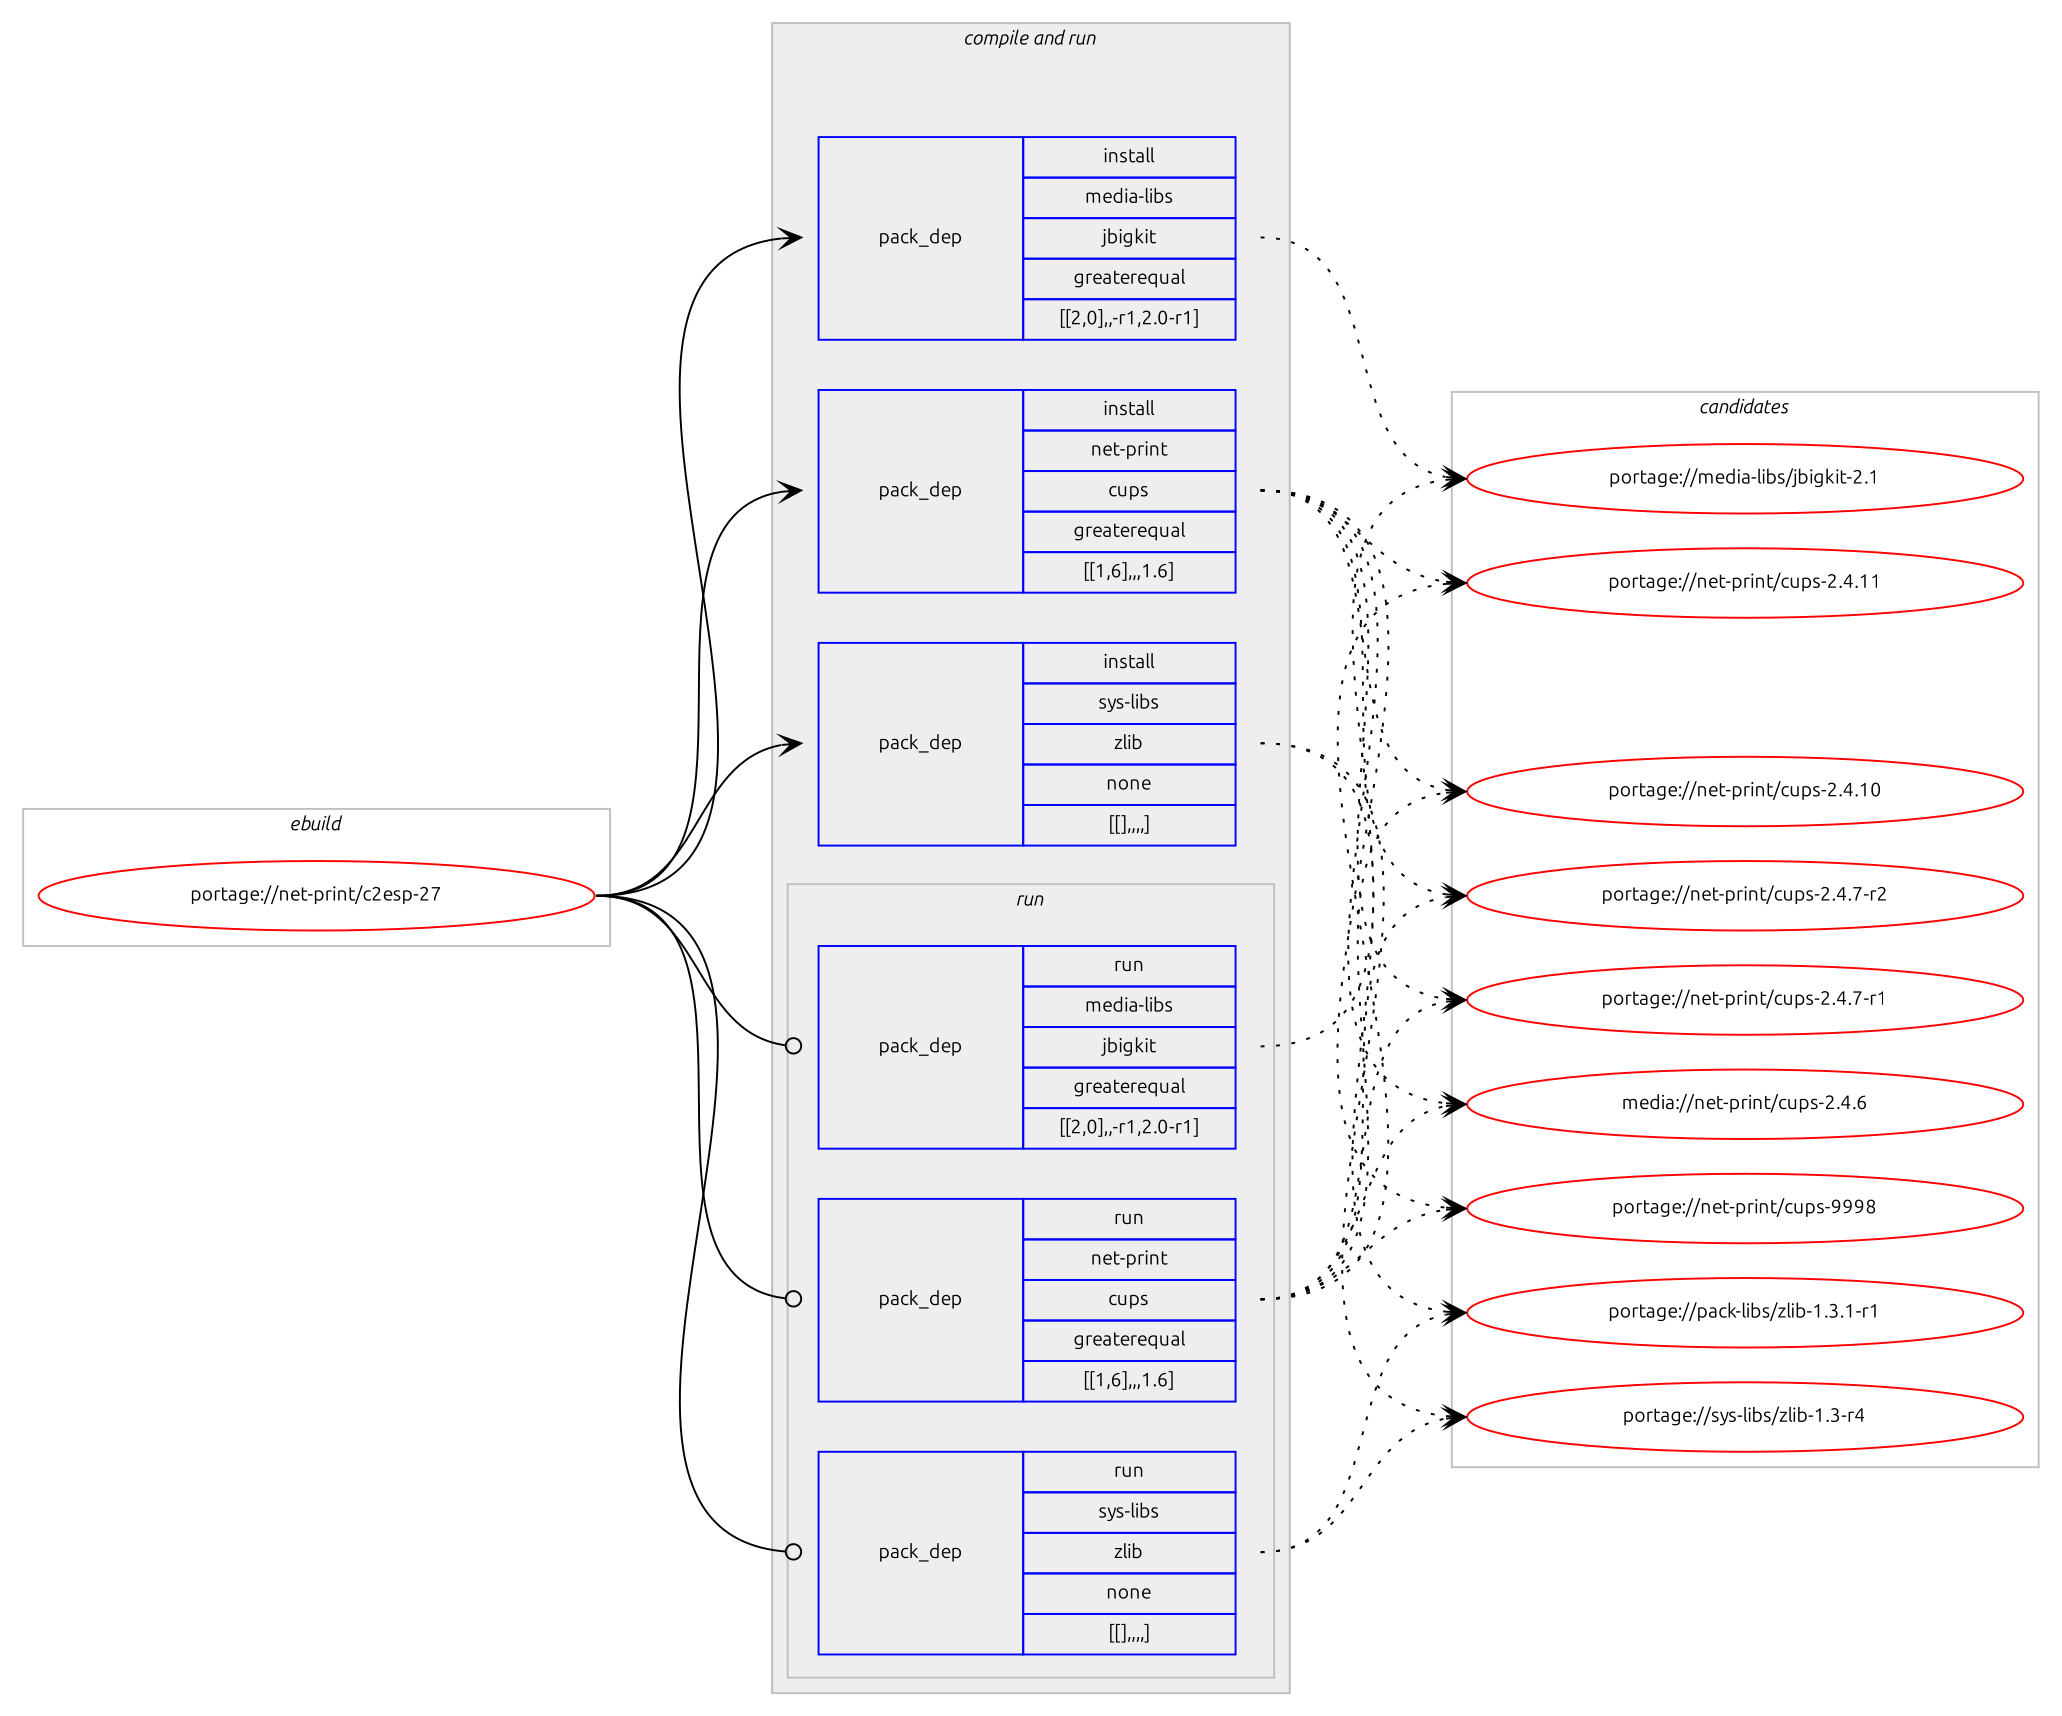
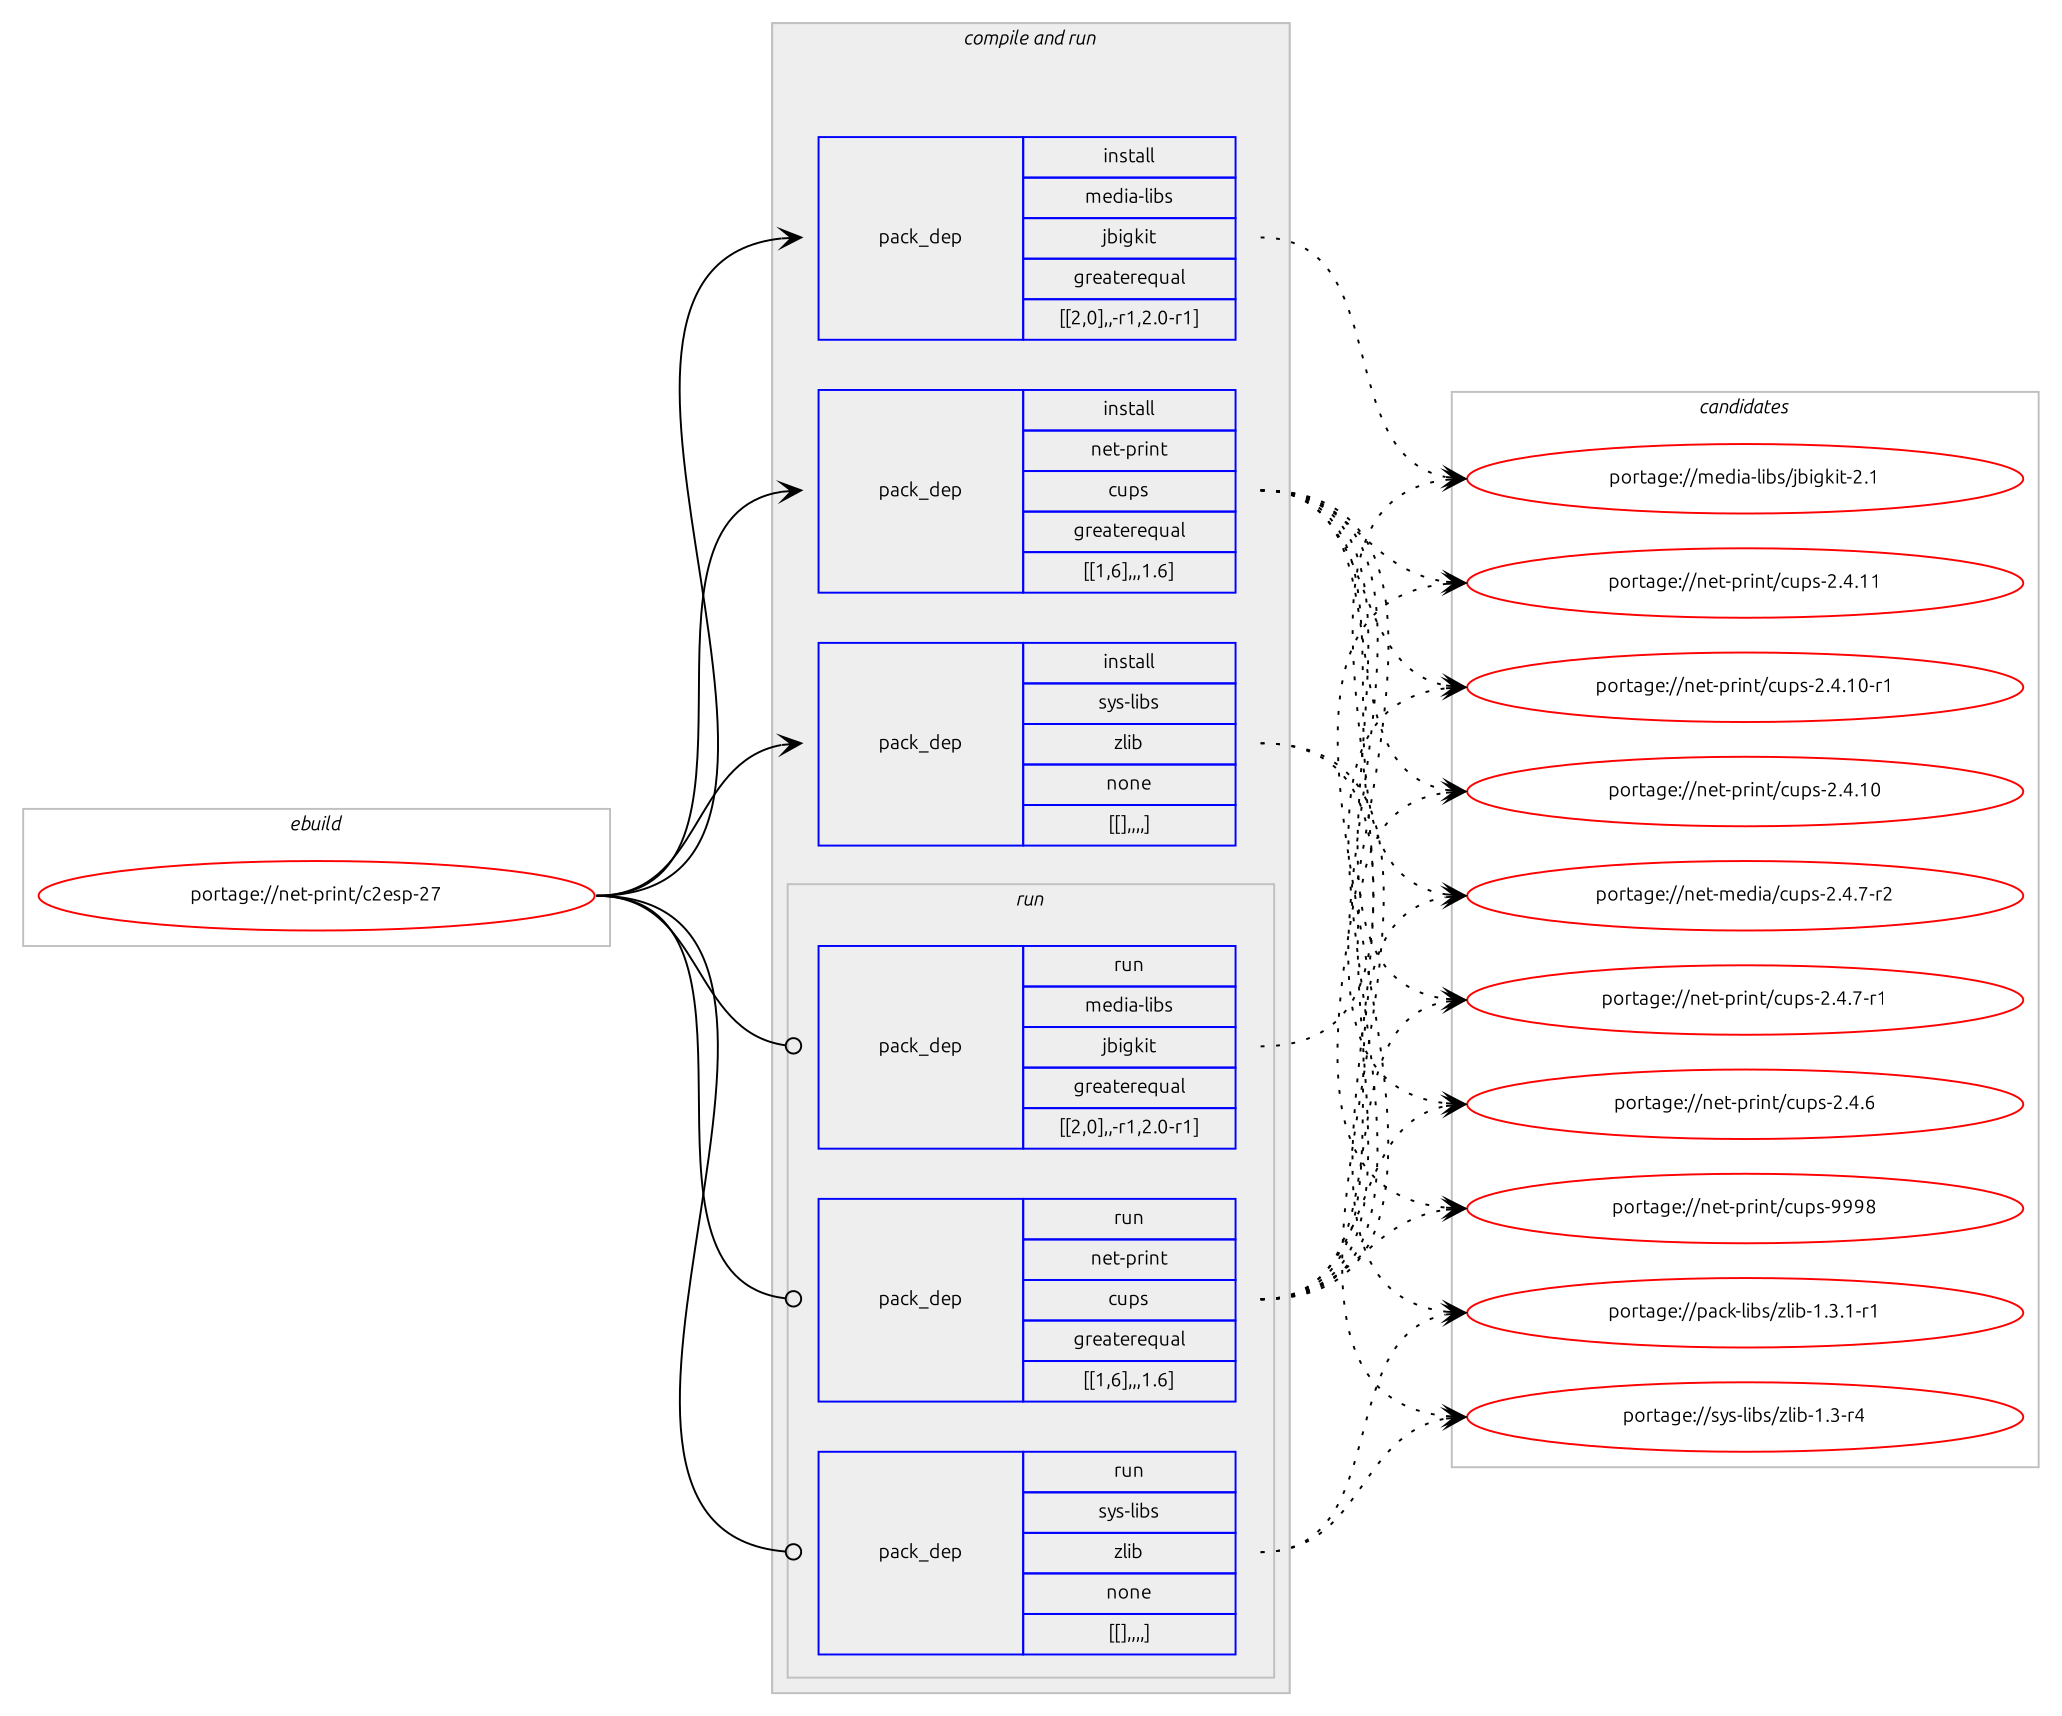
none -> (1745, 687)
(1745, 896) -> (1745, 896)
(1745, 1104) -> (1745, 1104)
